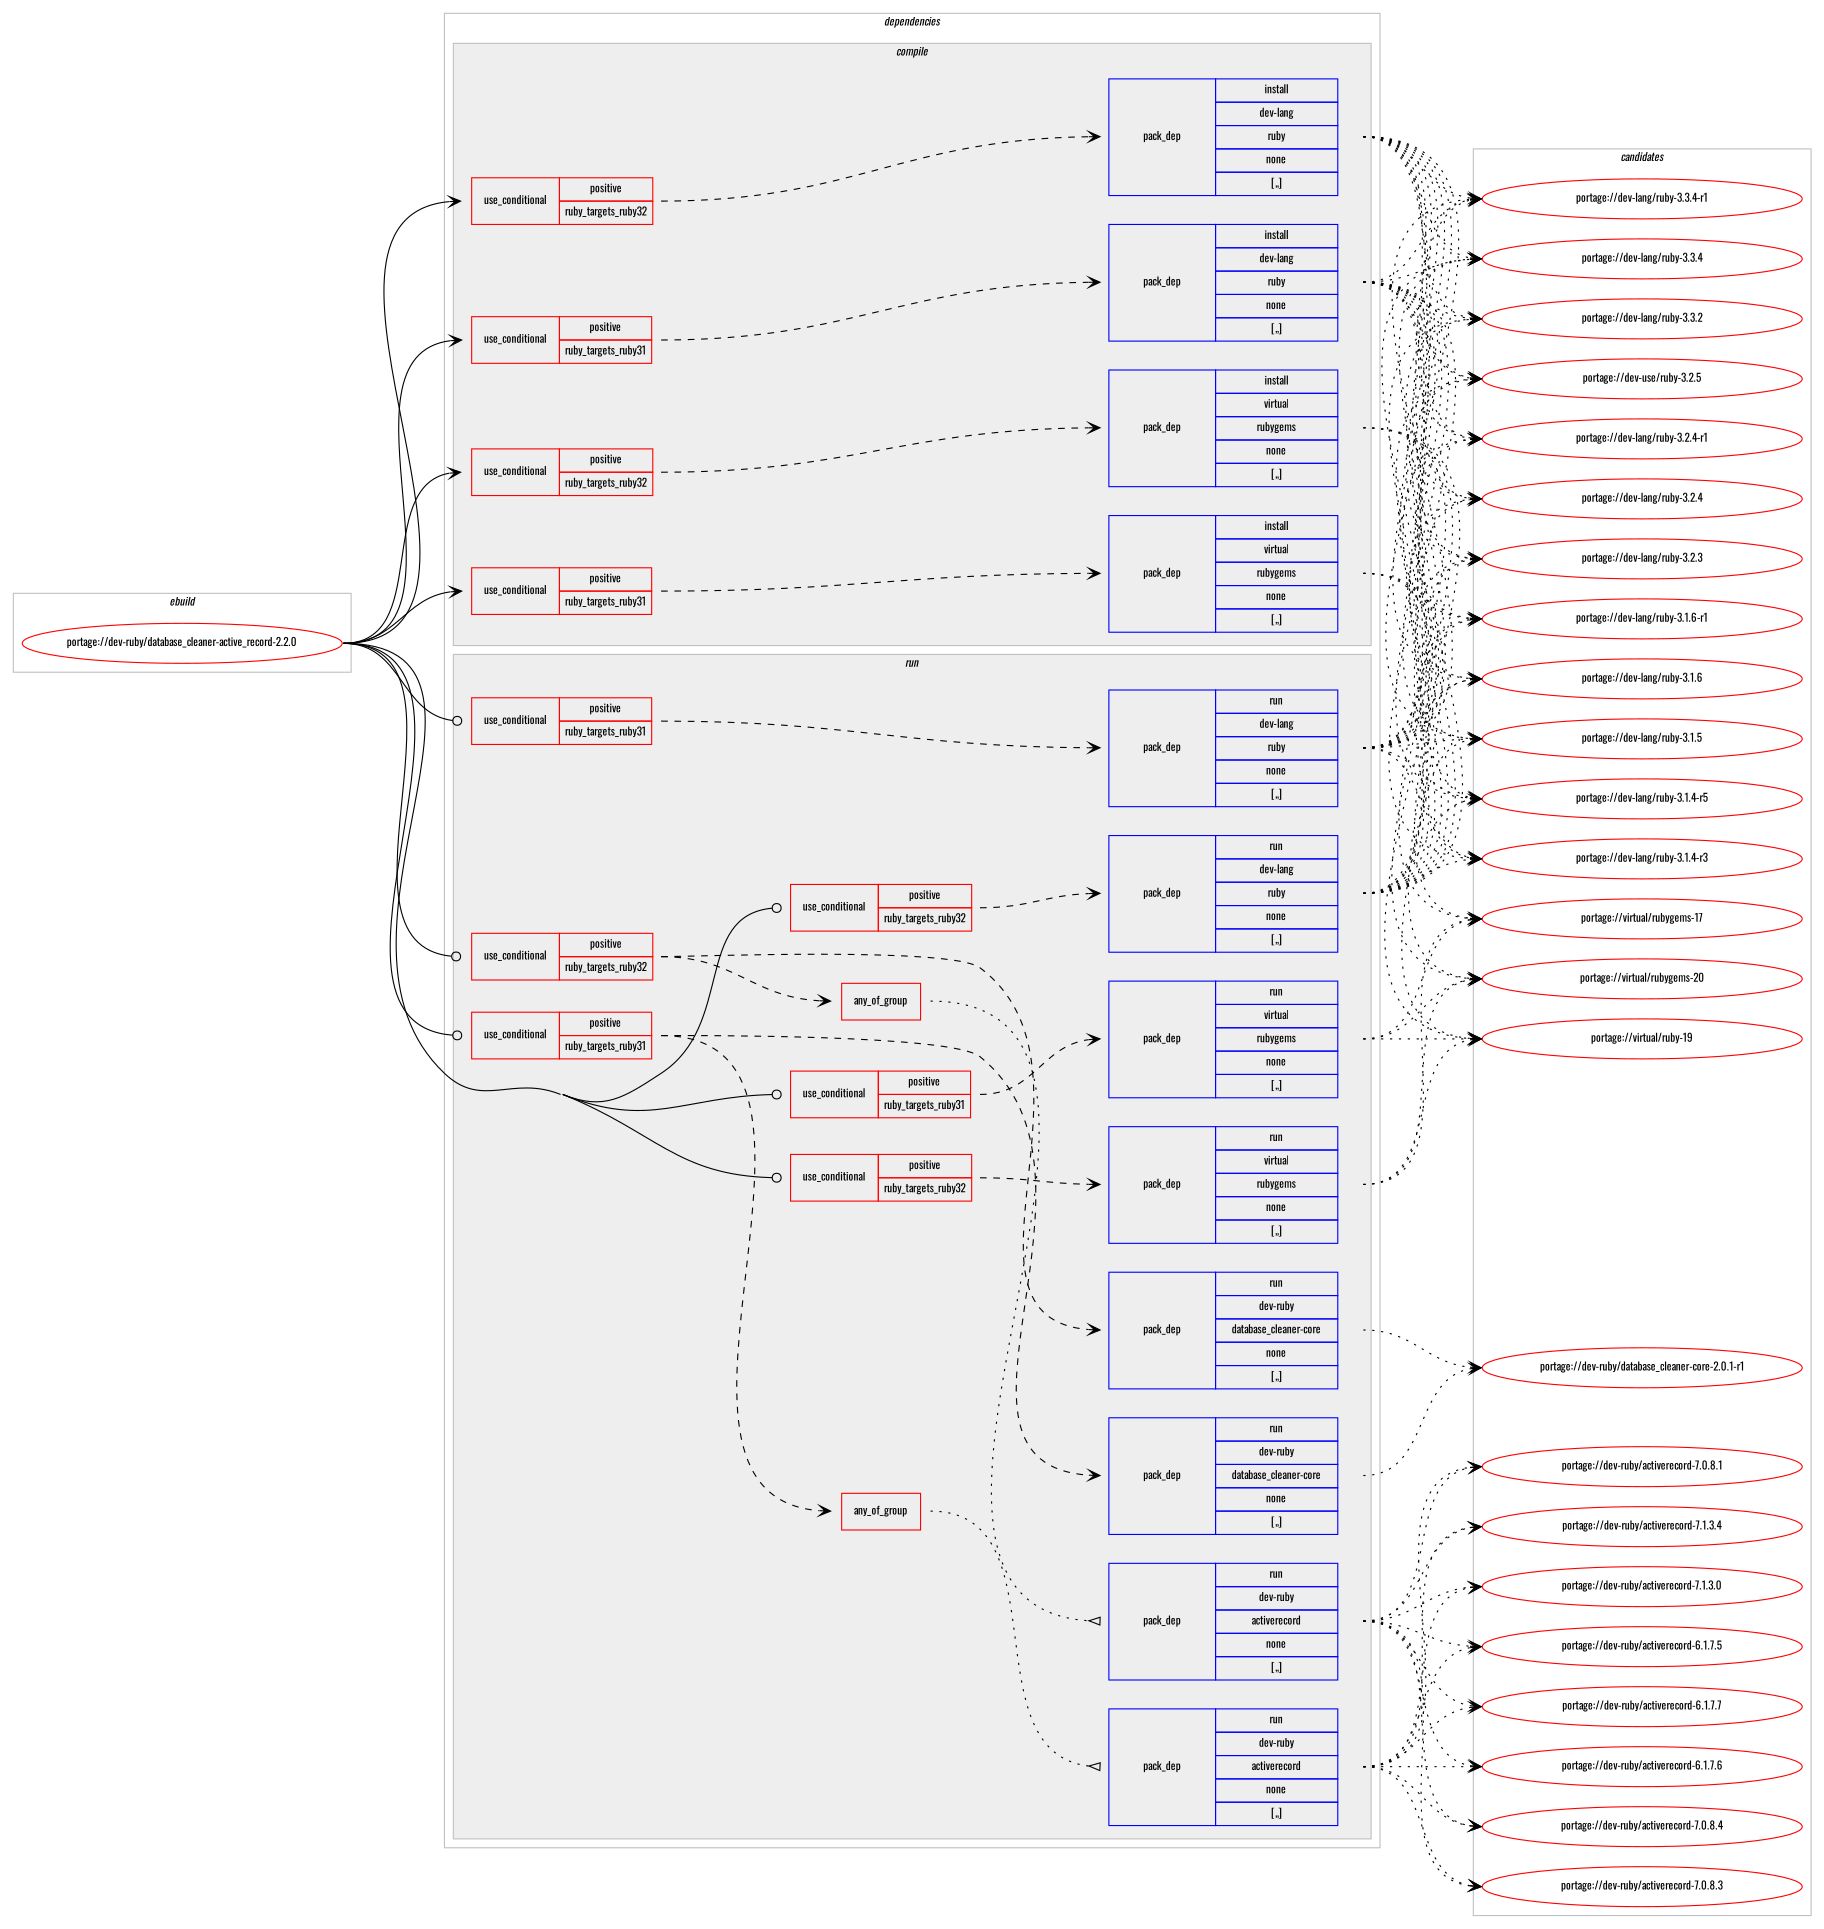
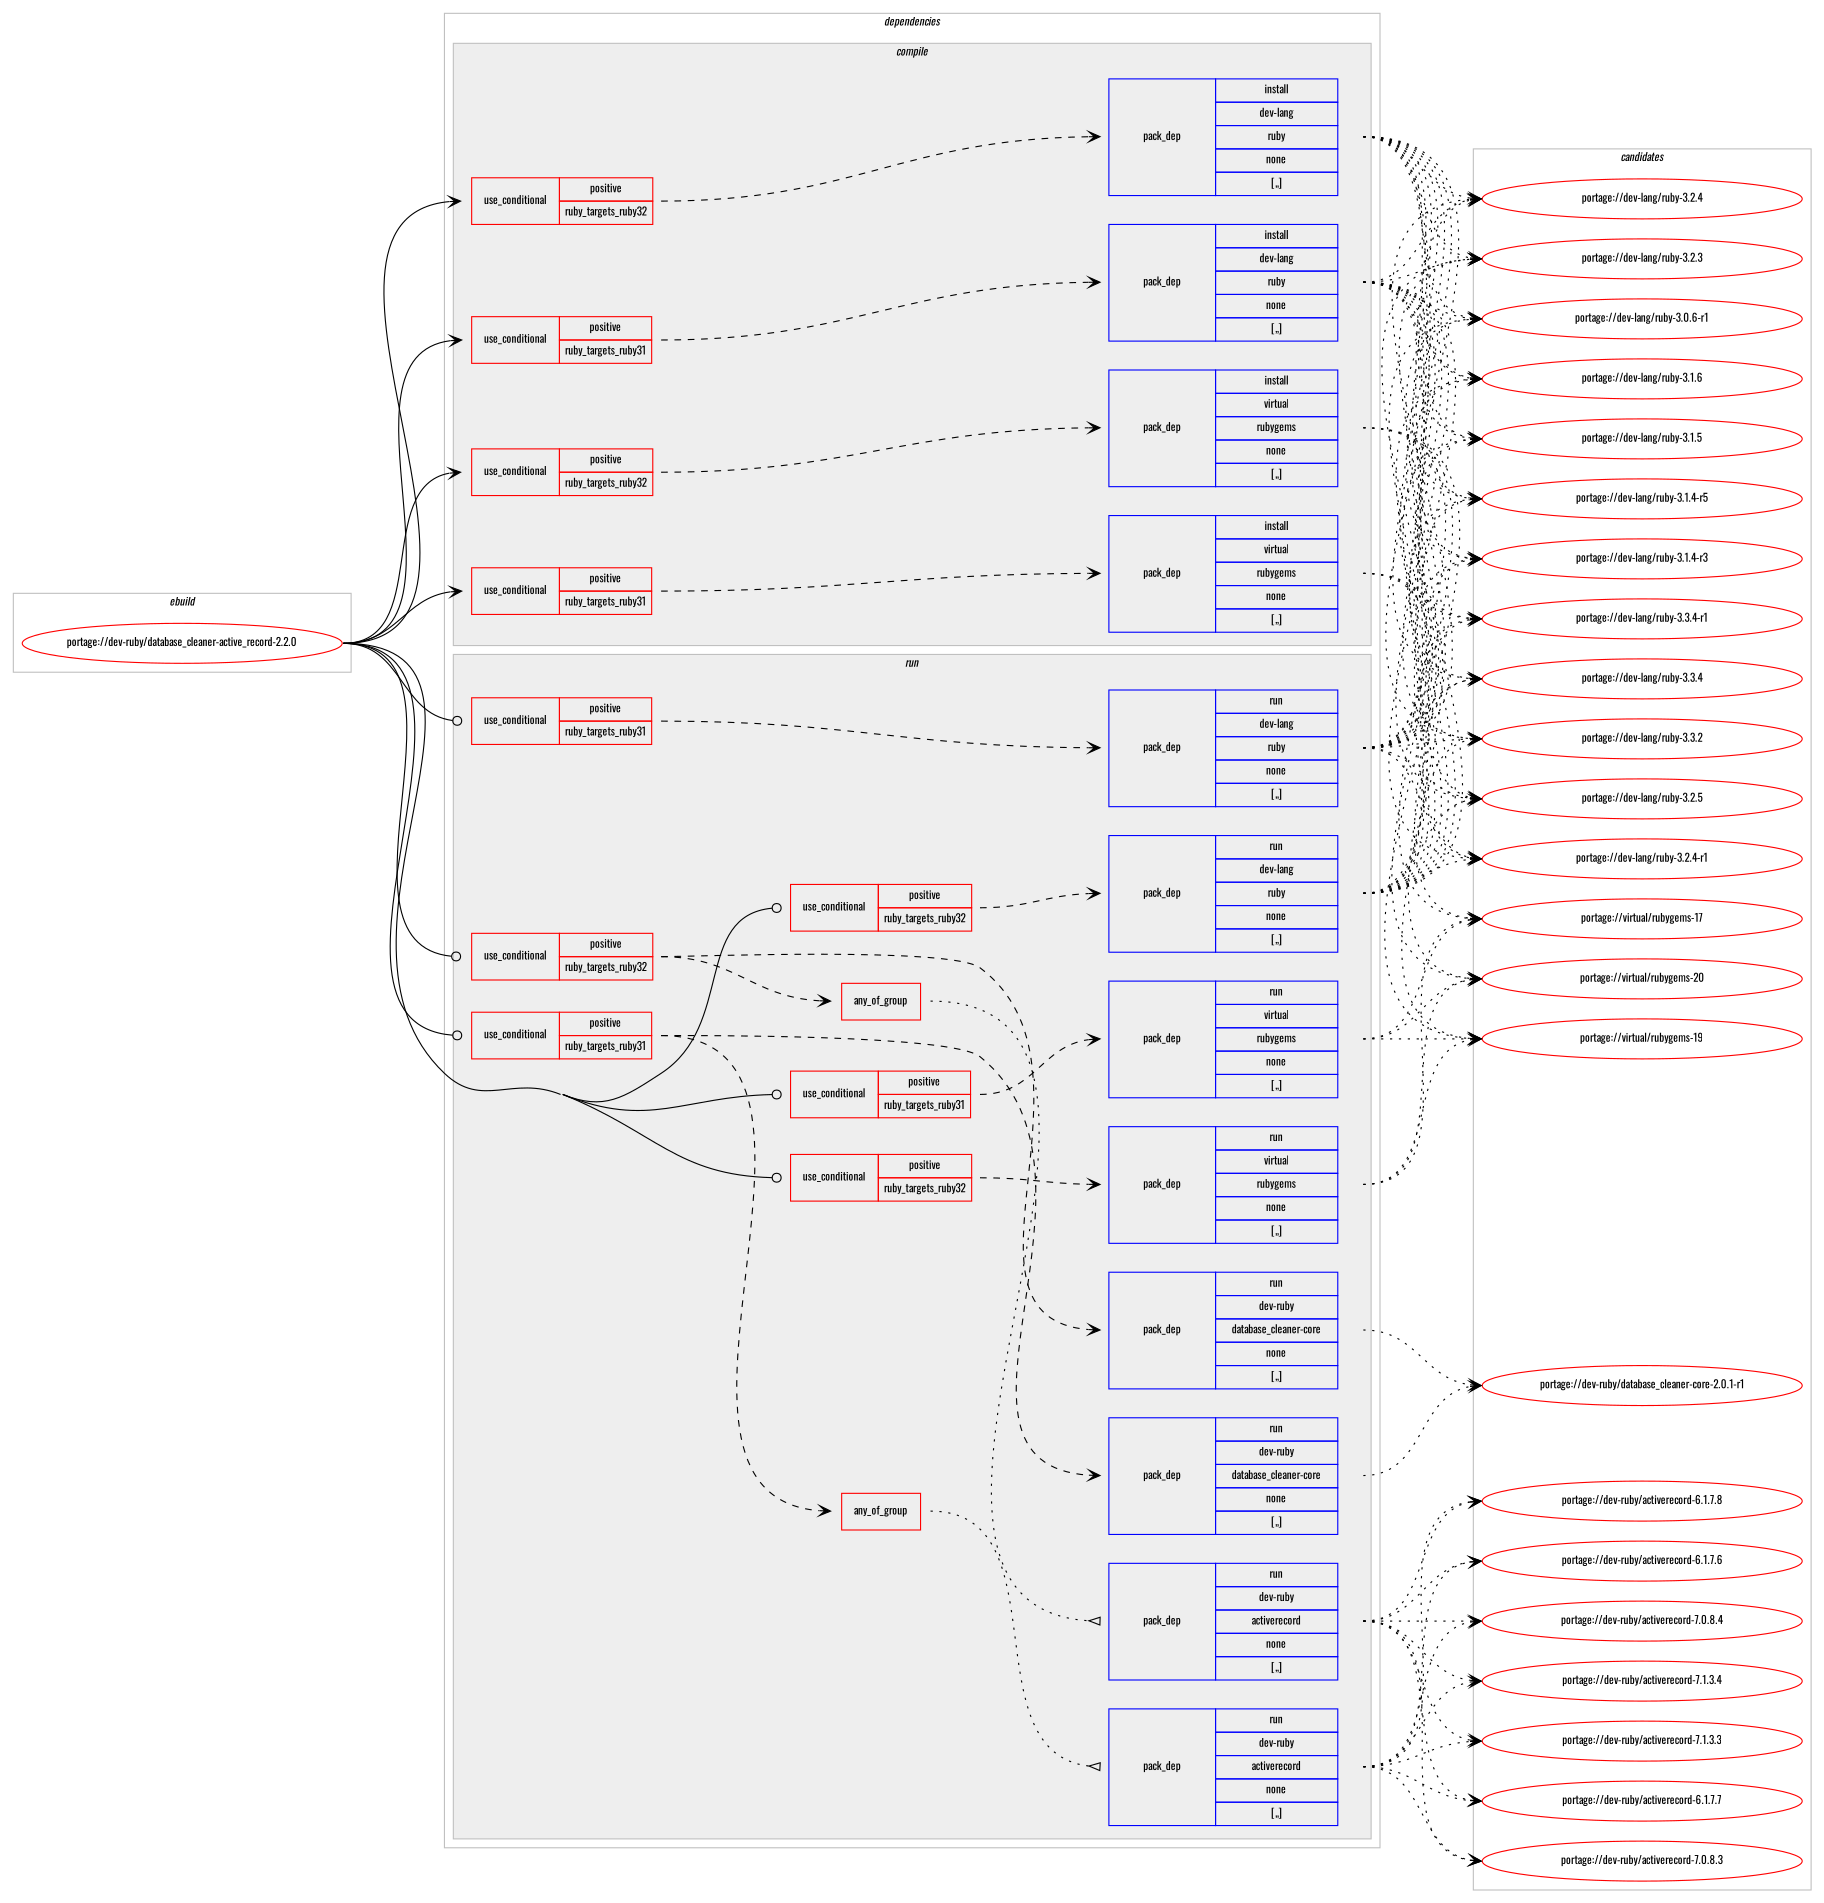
(1642, 379) -> (1642, 799)
(1642, 619) -> (1642, 319)
(1642, 1039) -> (1642, 1039)
(1642, 1467) -> none
(1642, 1587) -> (1642, 1741)
(1642, 1647) -> (1642, 1501)
